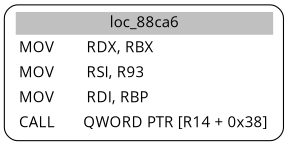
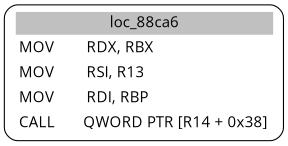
(82, 73) -> (82, 73)
